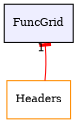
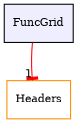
(46, 64) -> (32, 59)
